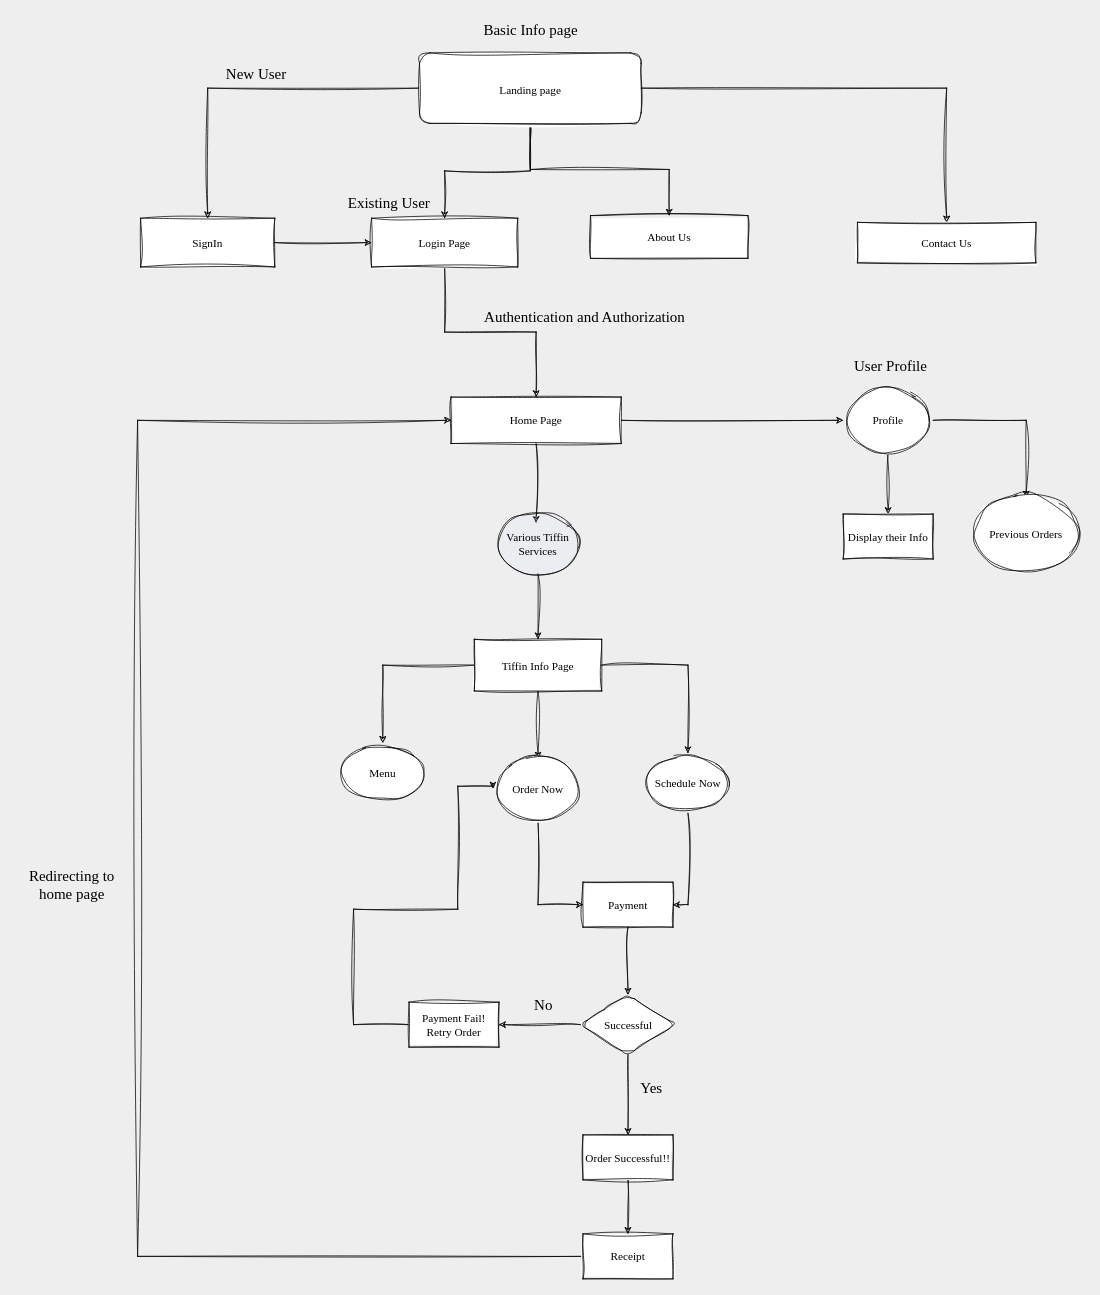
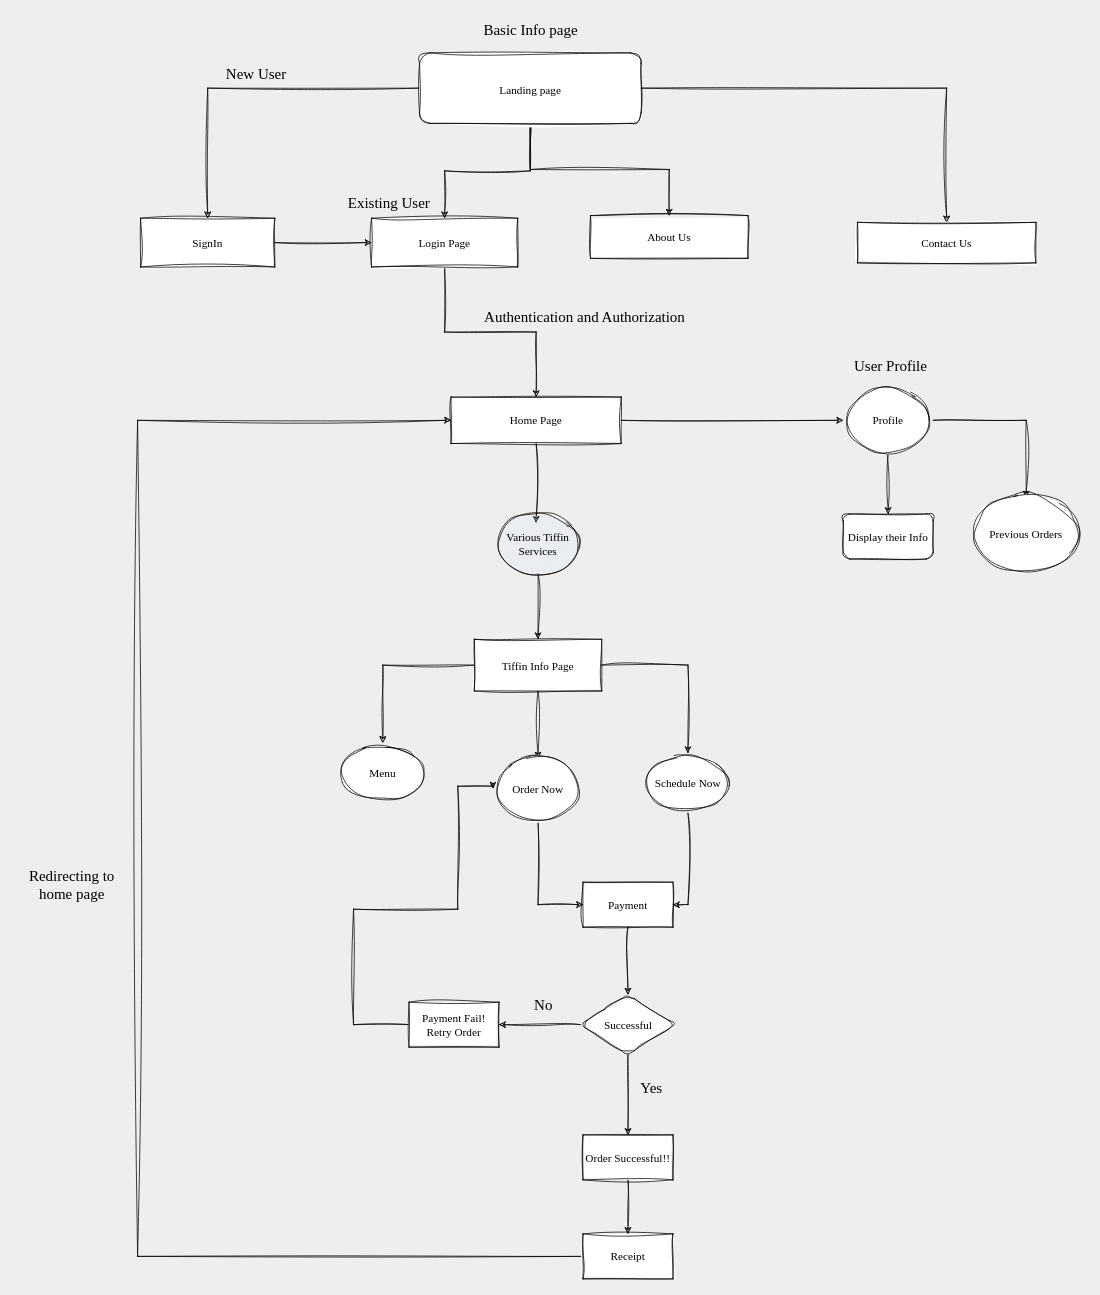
(888, 537) -> (888, 537)
